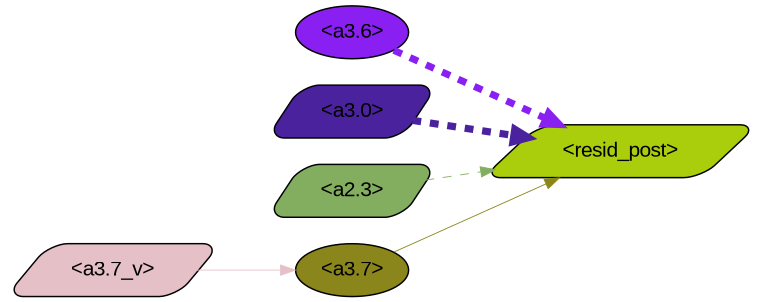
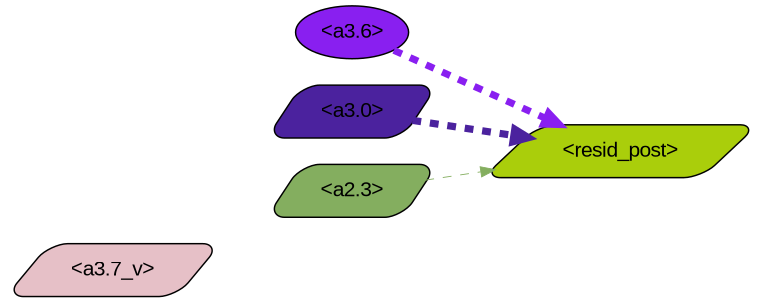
(352, 270) -> none
